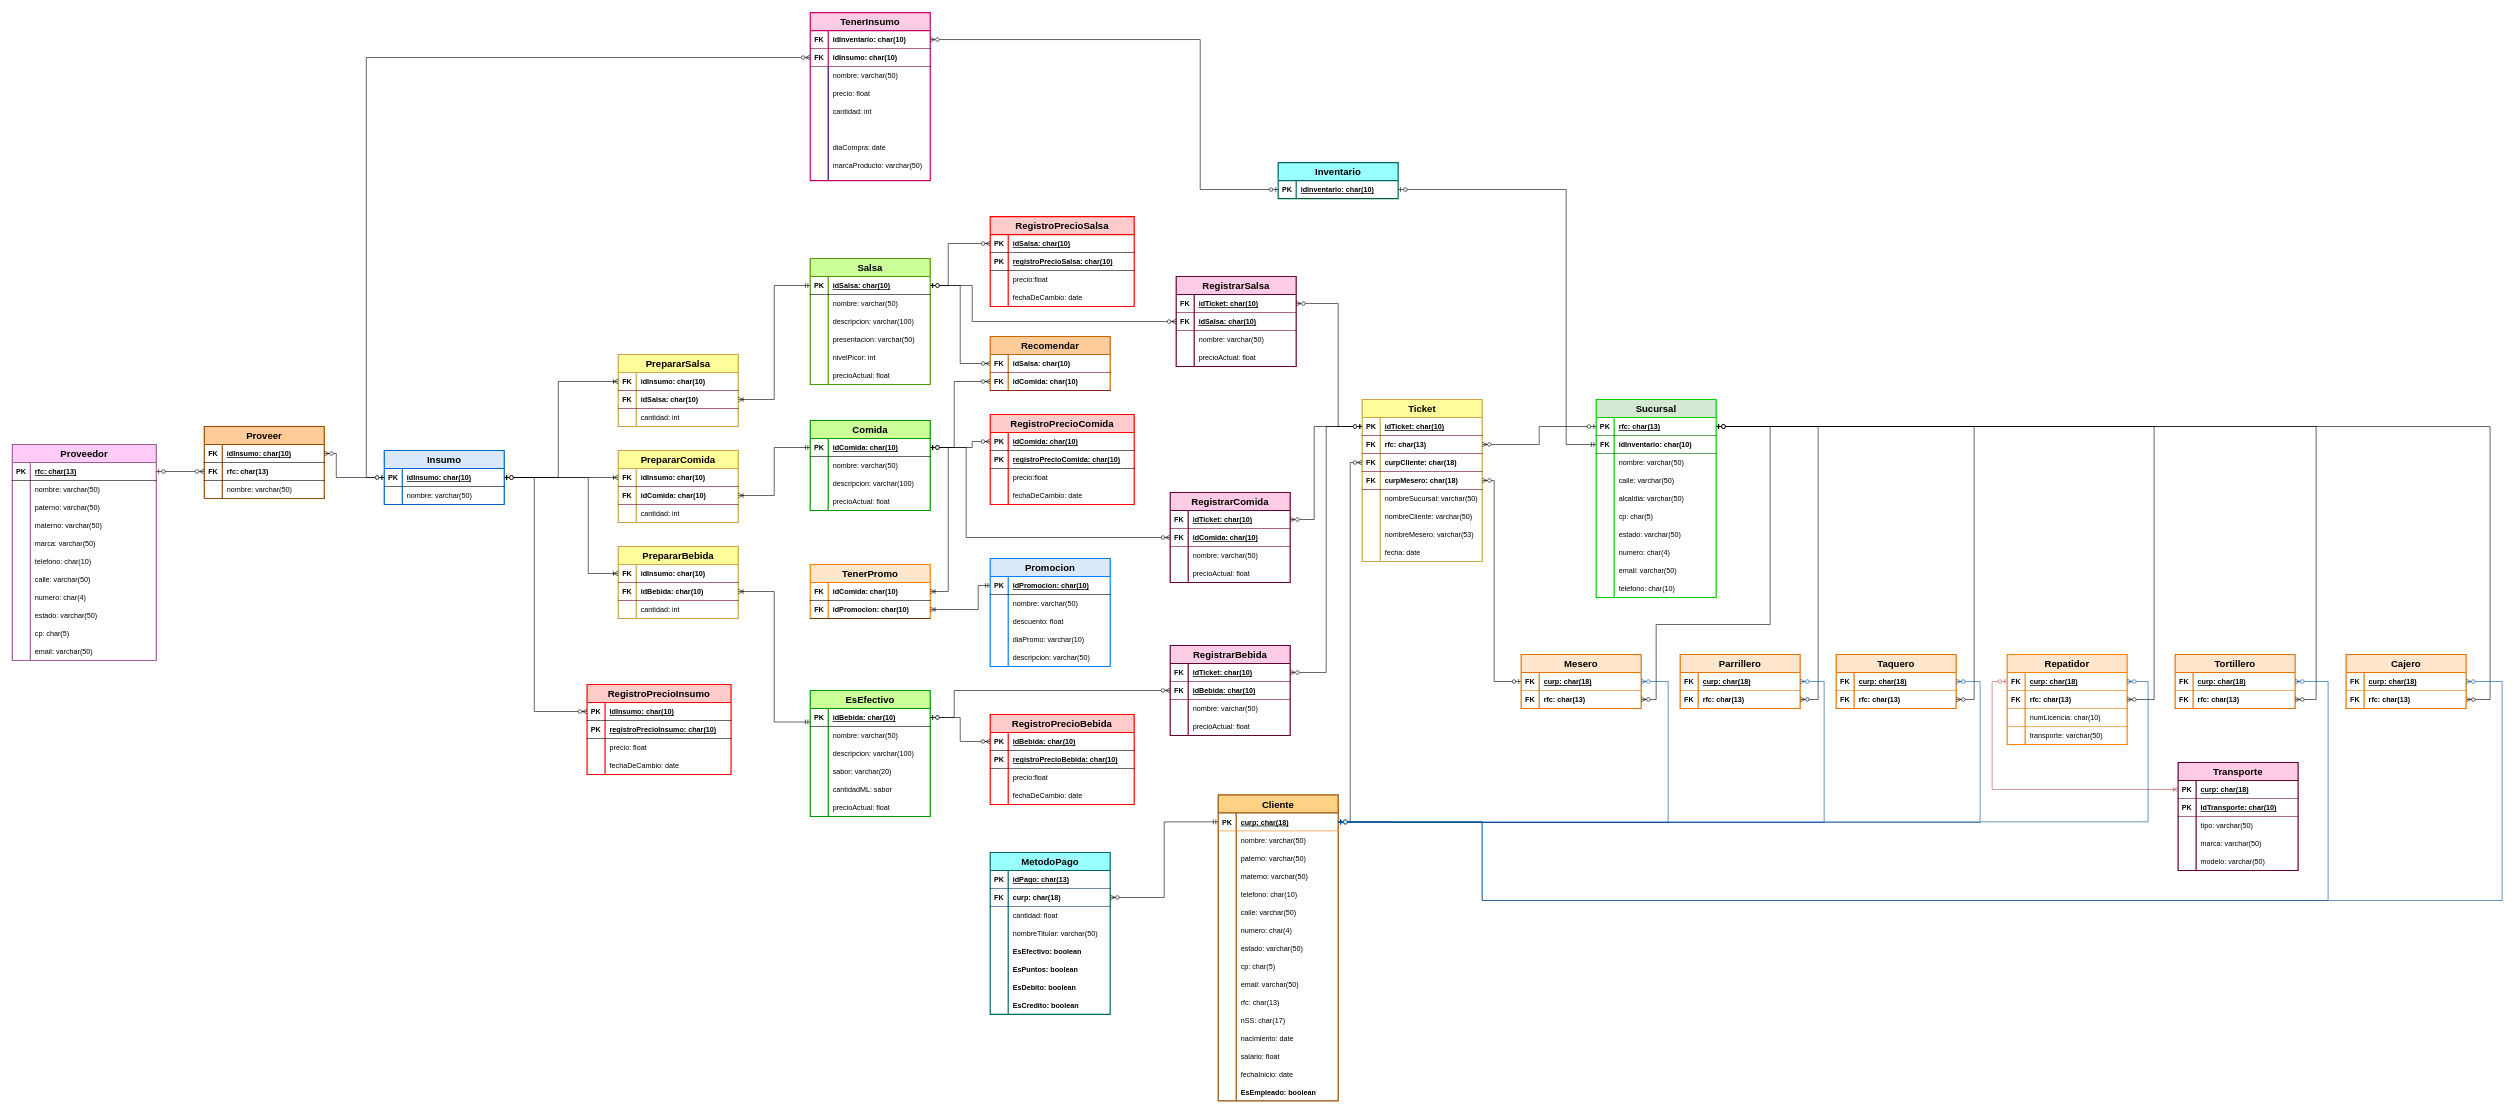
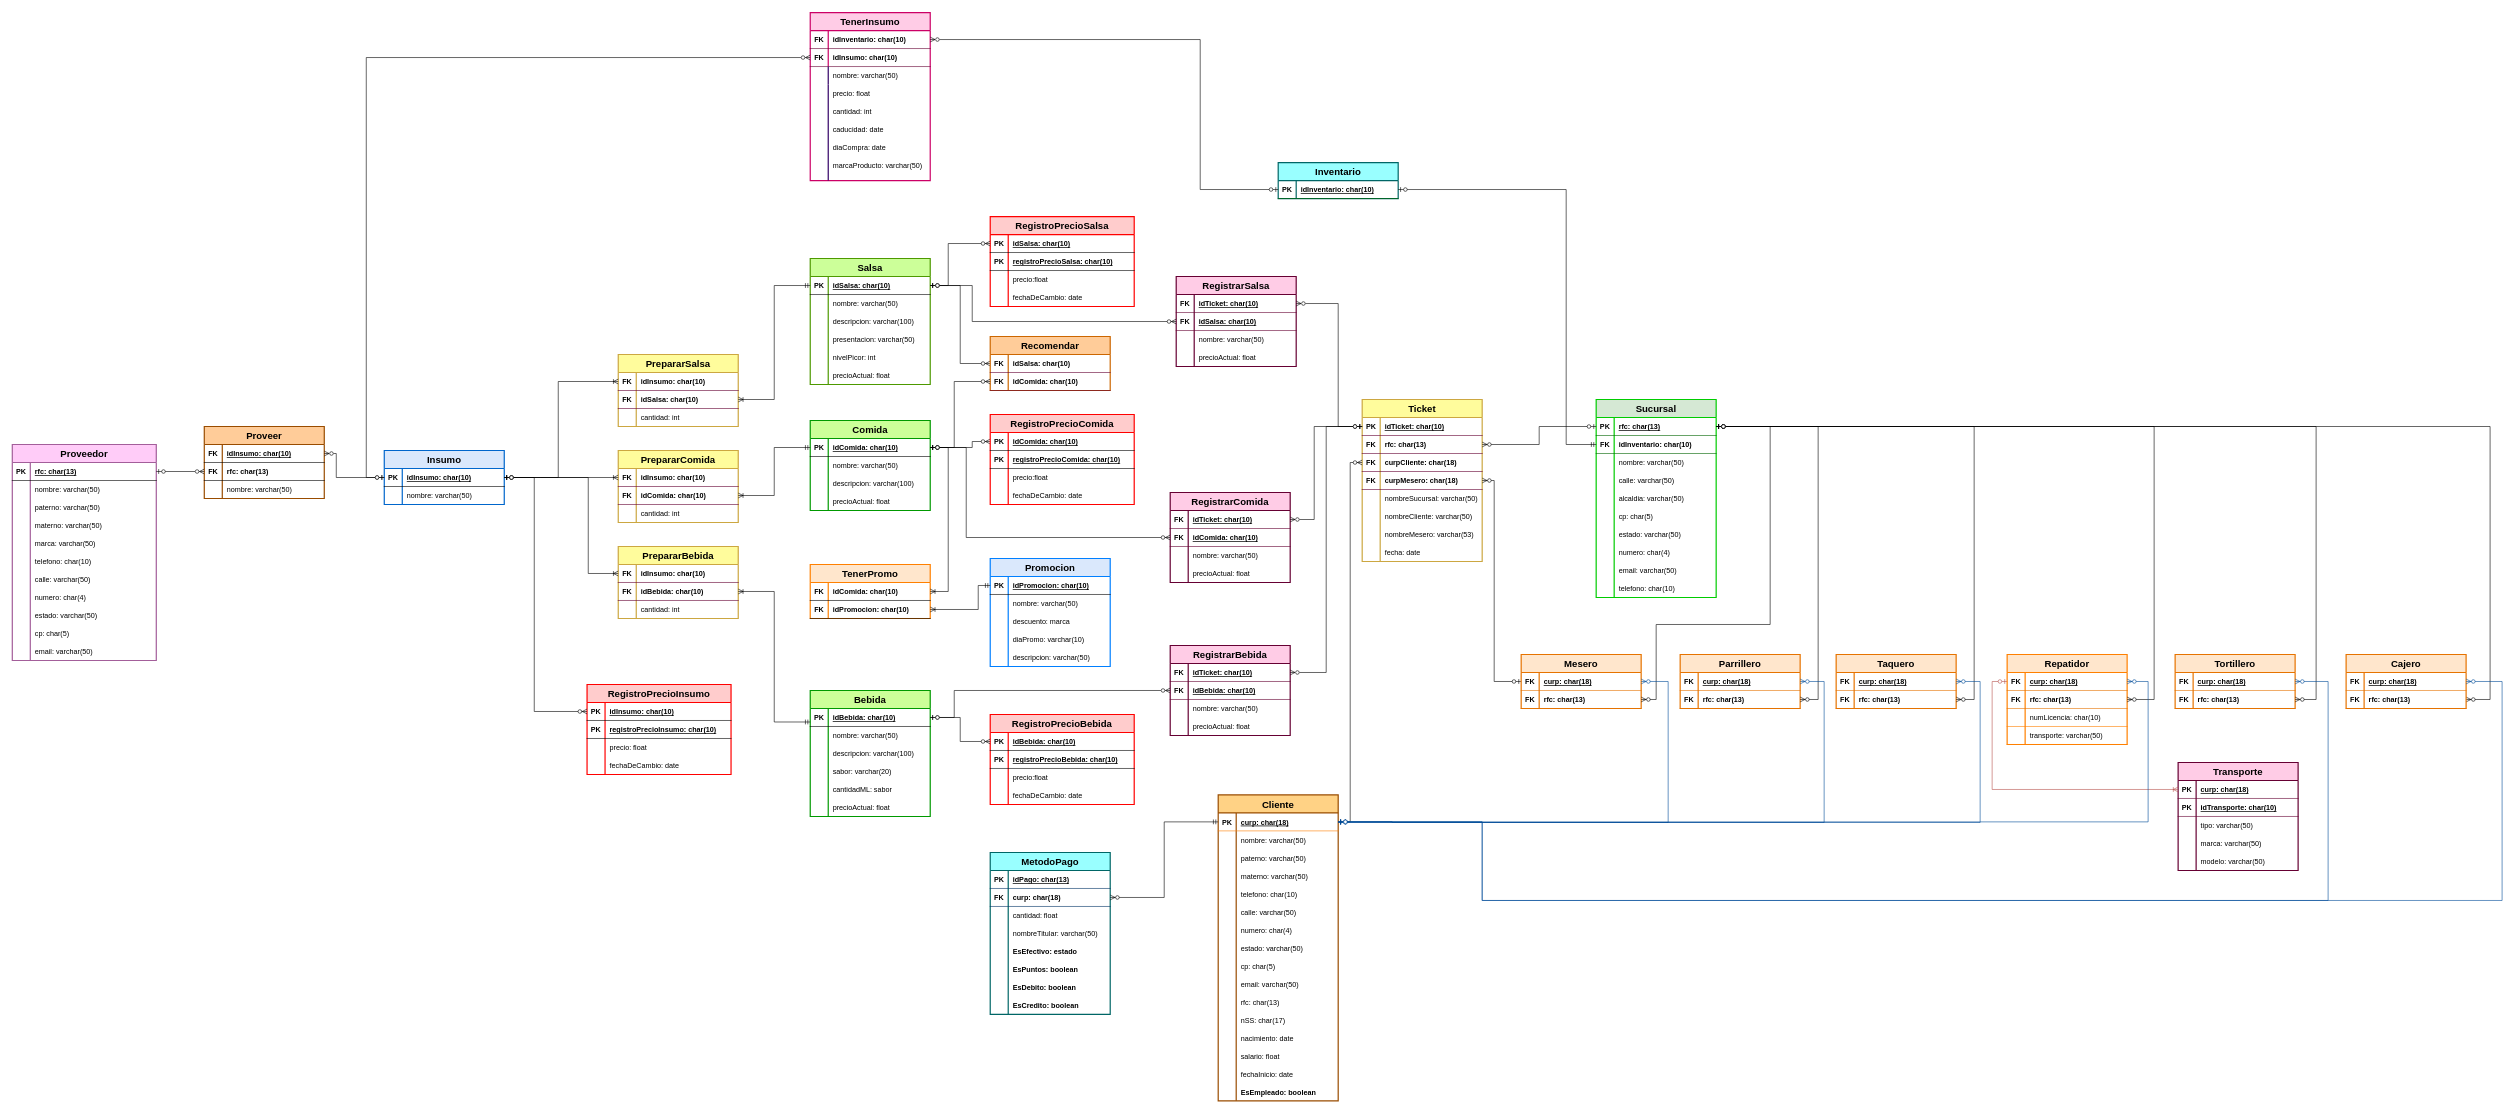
none -> (879, 129)
(1042, 622) -> (1043, 622)
(870, 700) -> (870, 700)
(1047, 952) -> (1046, 952)
